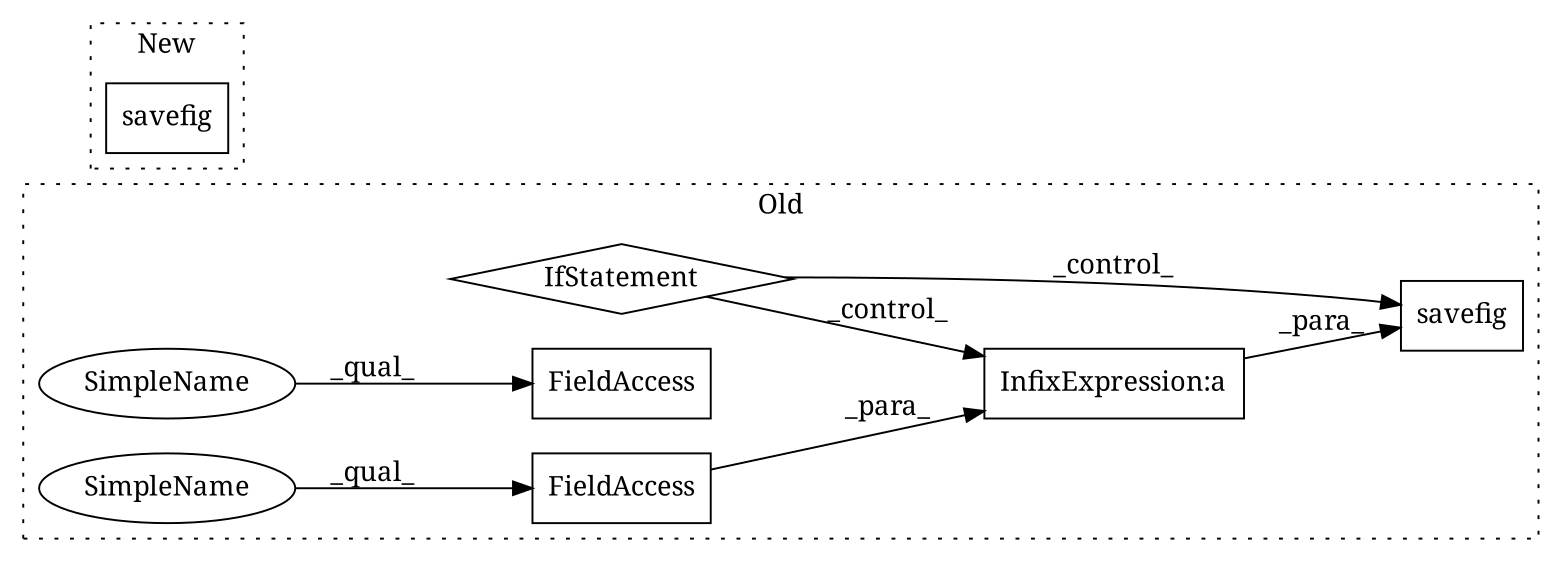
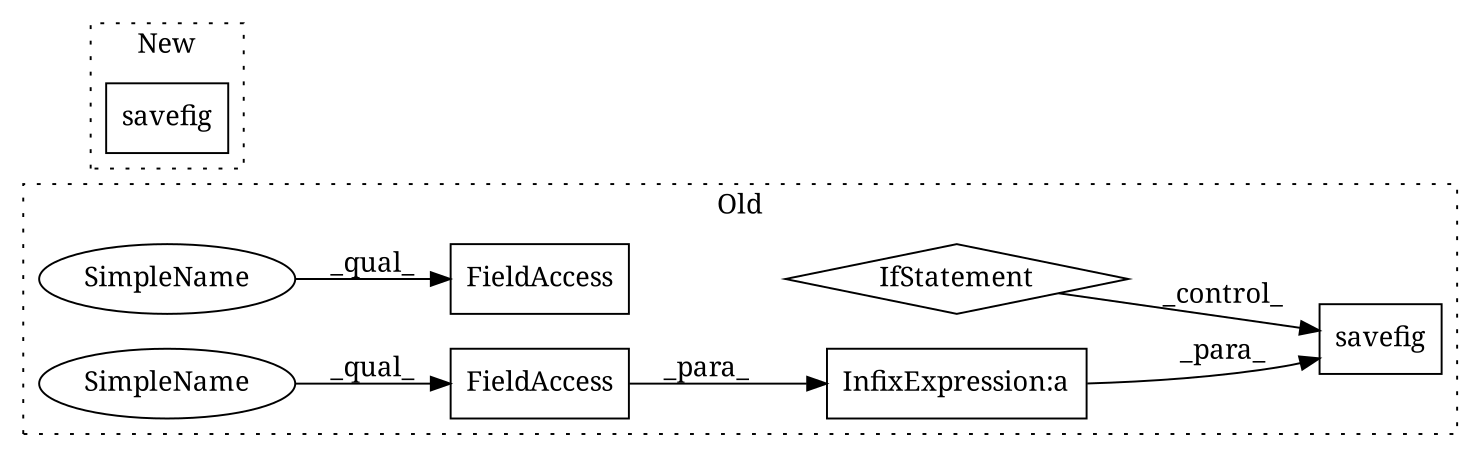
(835, 324) -> none
